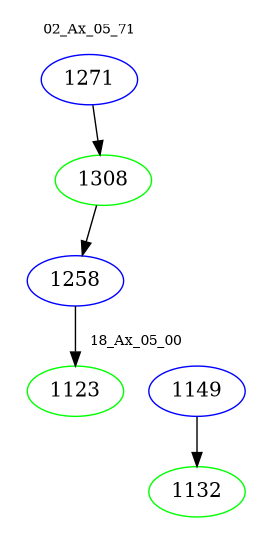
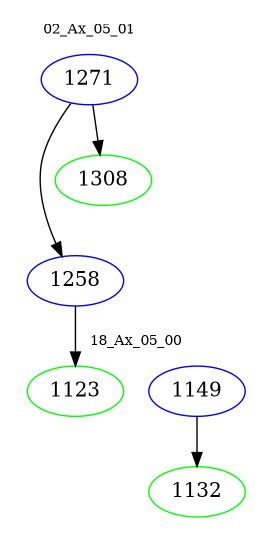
(89, 30) -> (89, 30)
(91, 223) -> (41, 171)
